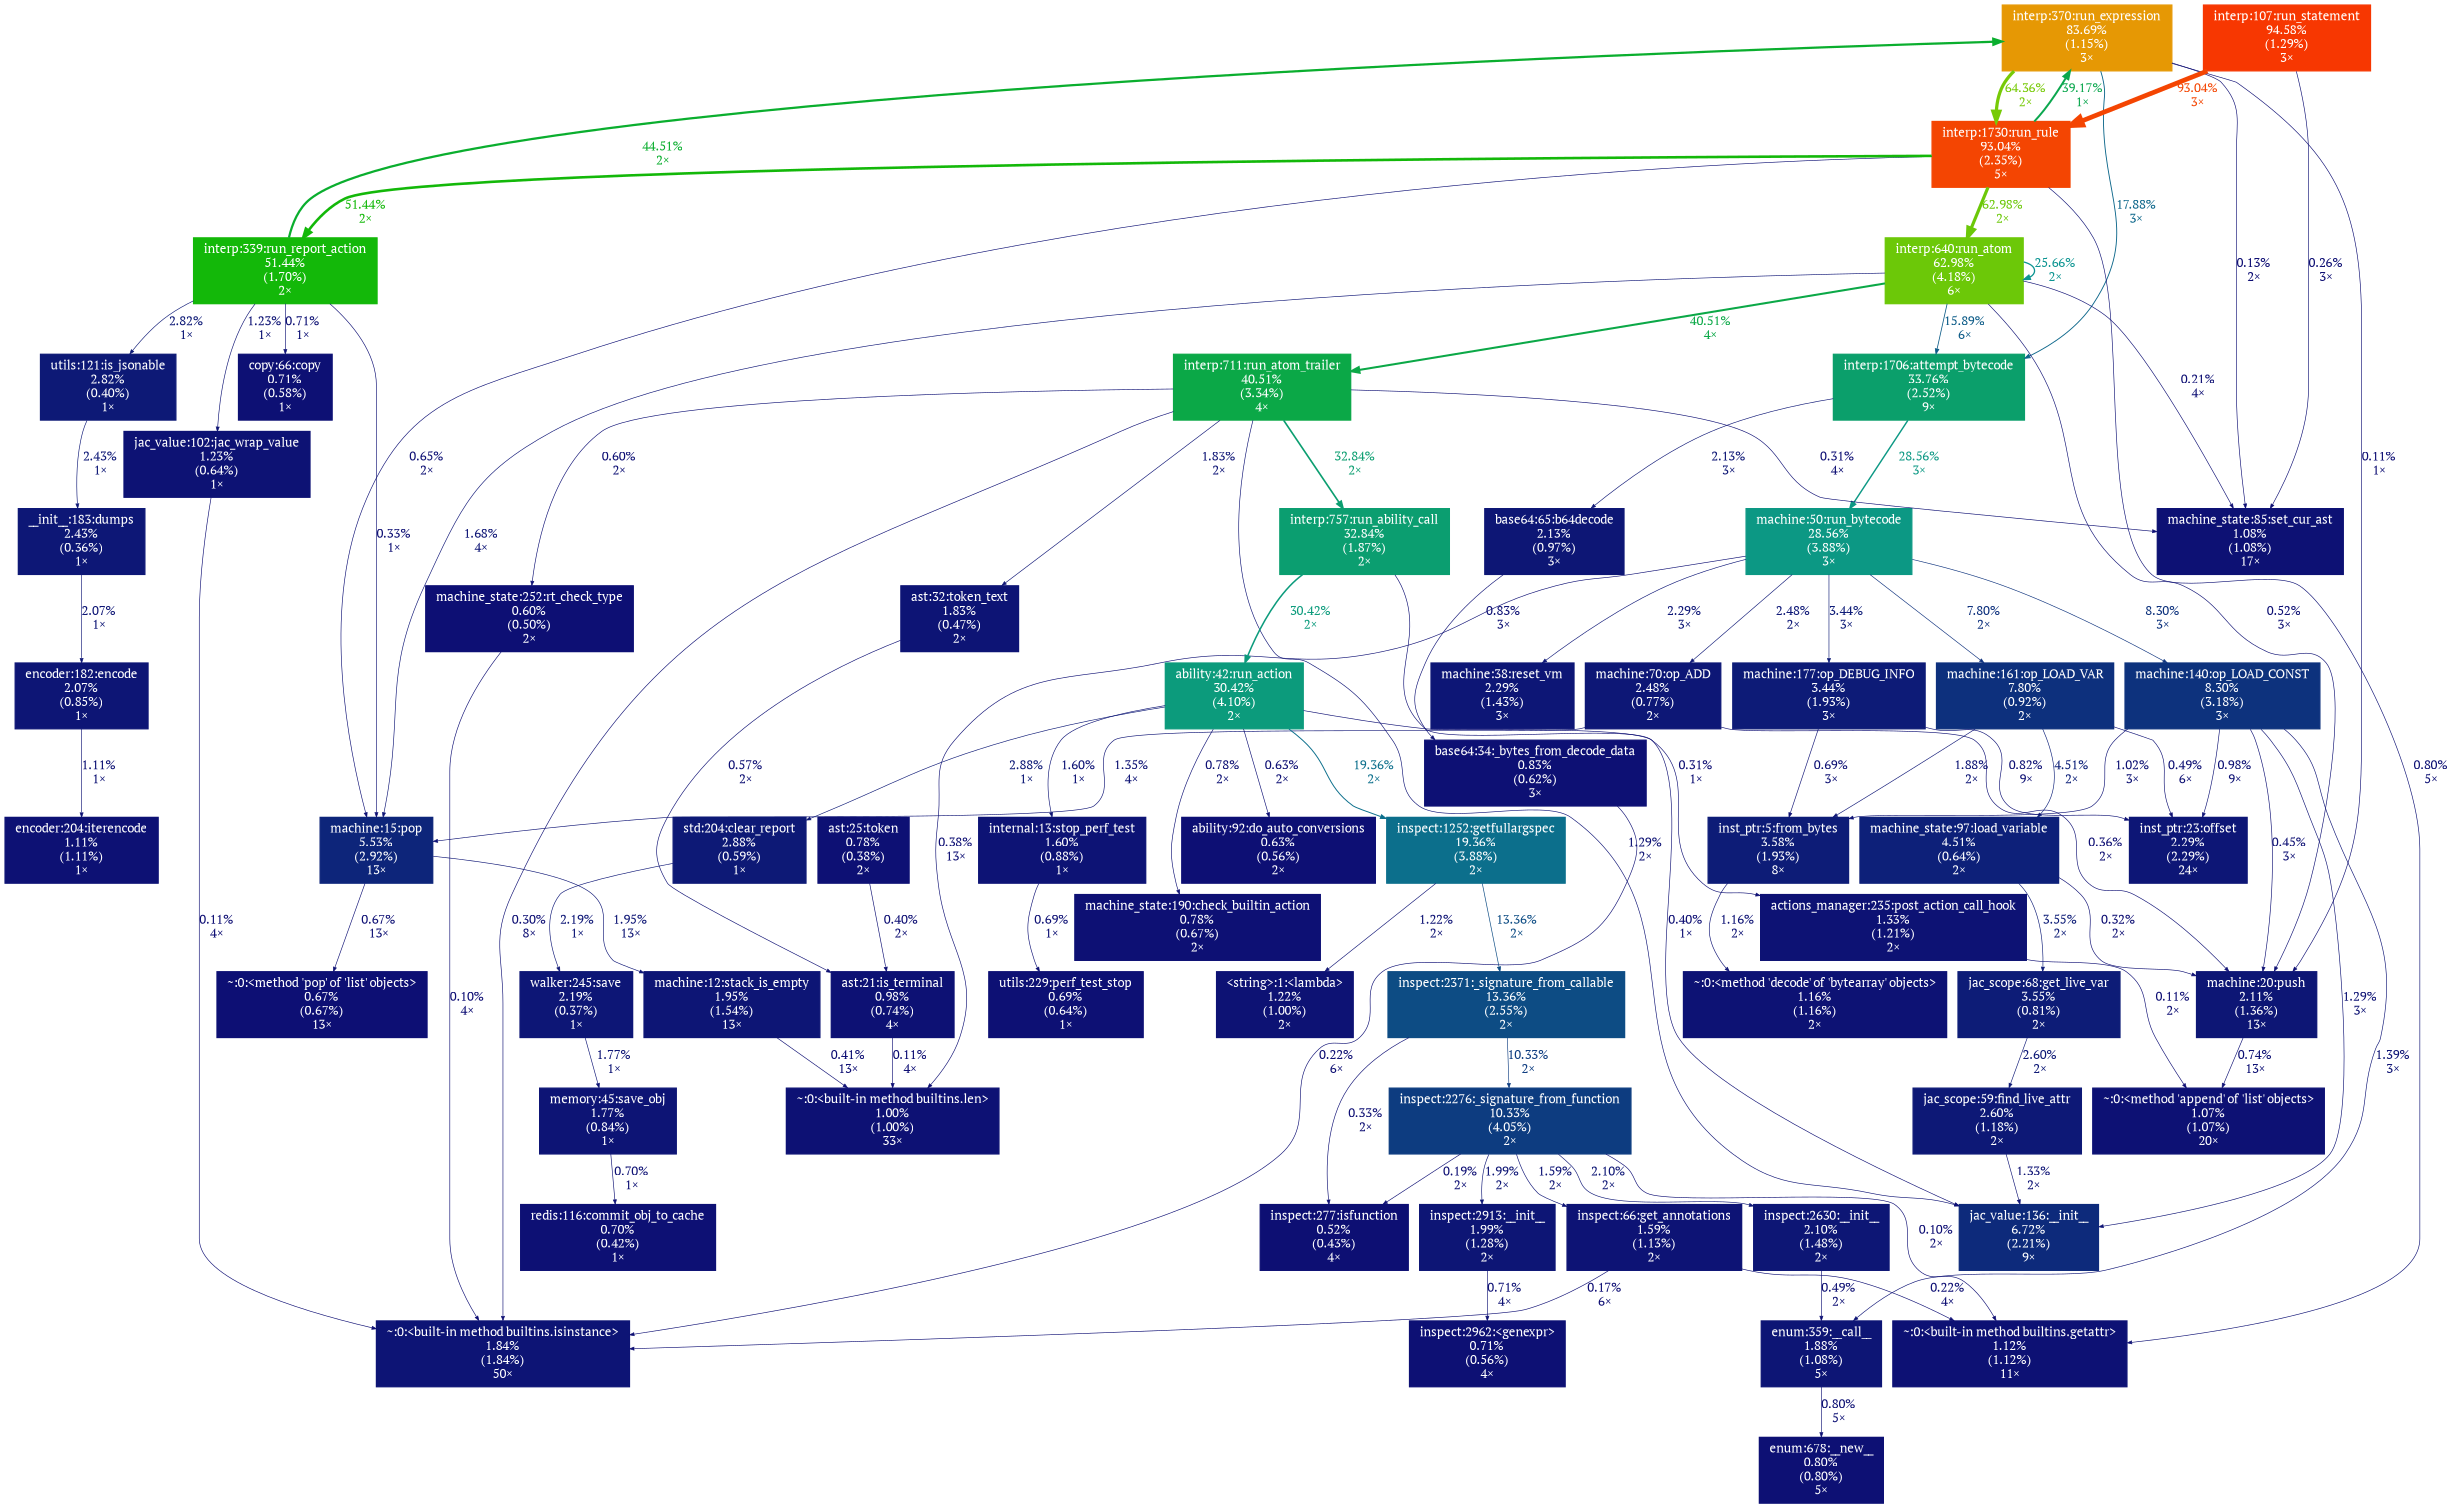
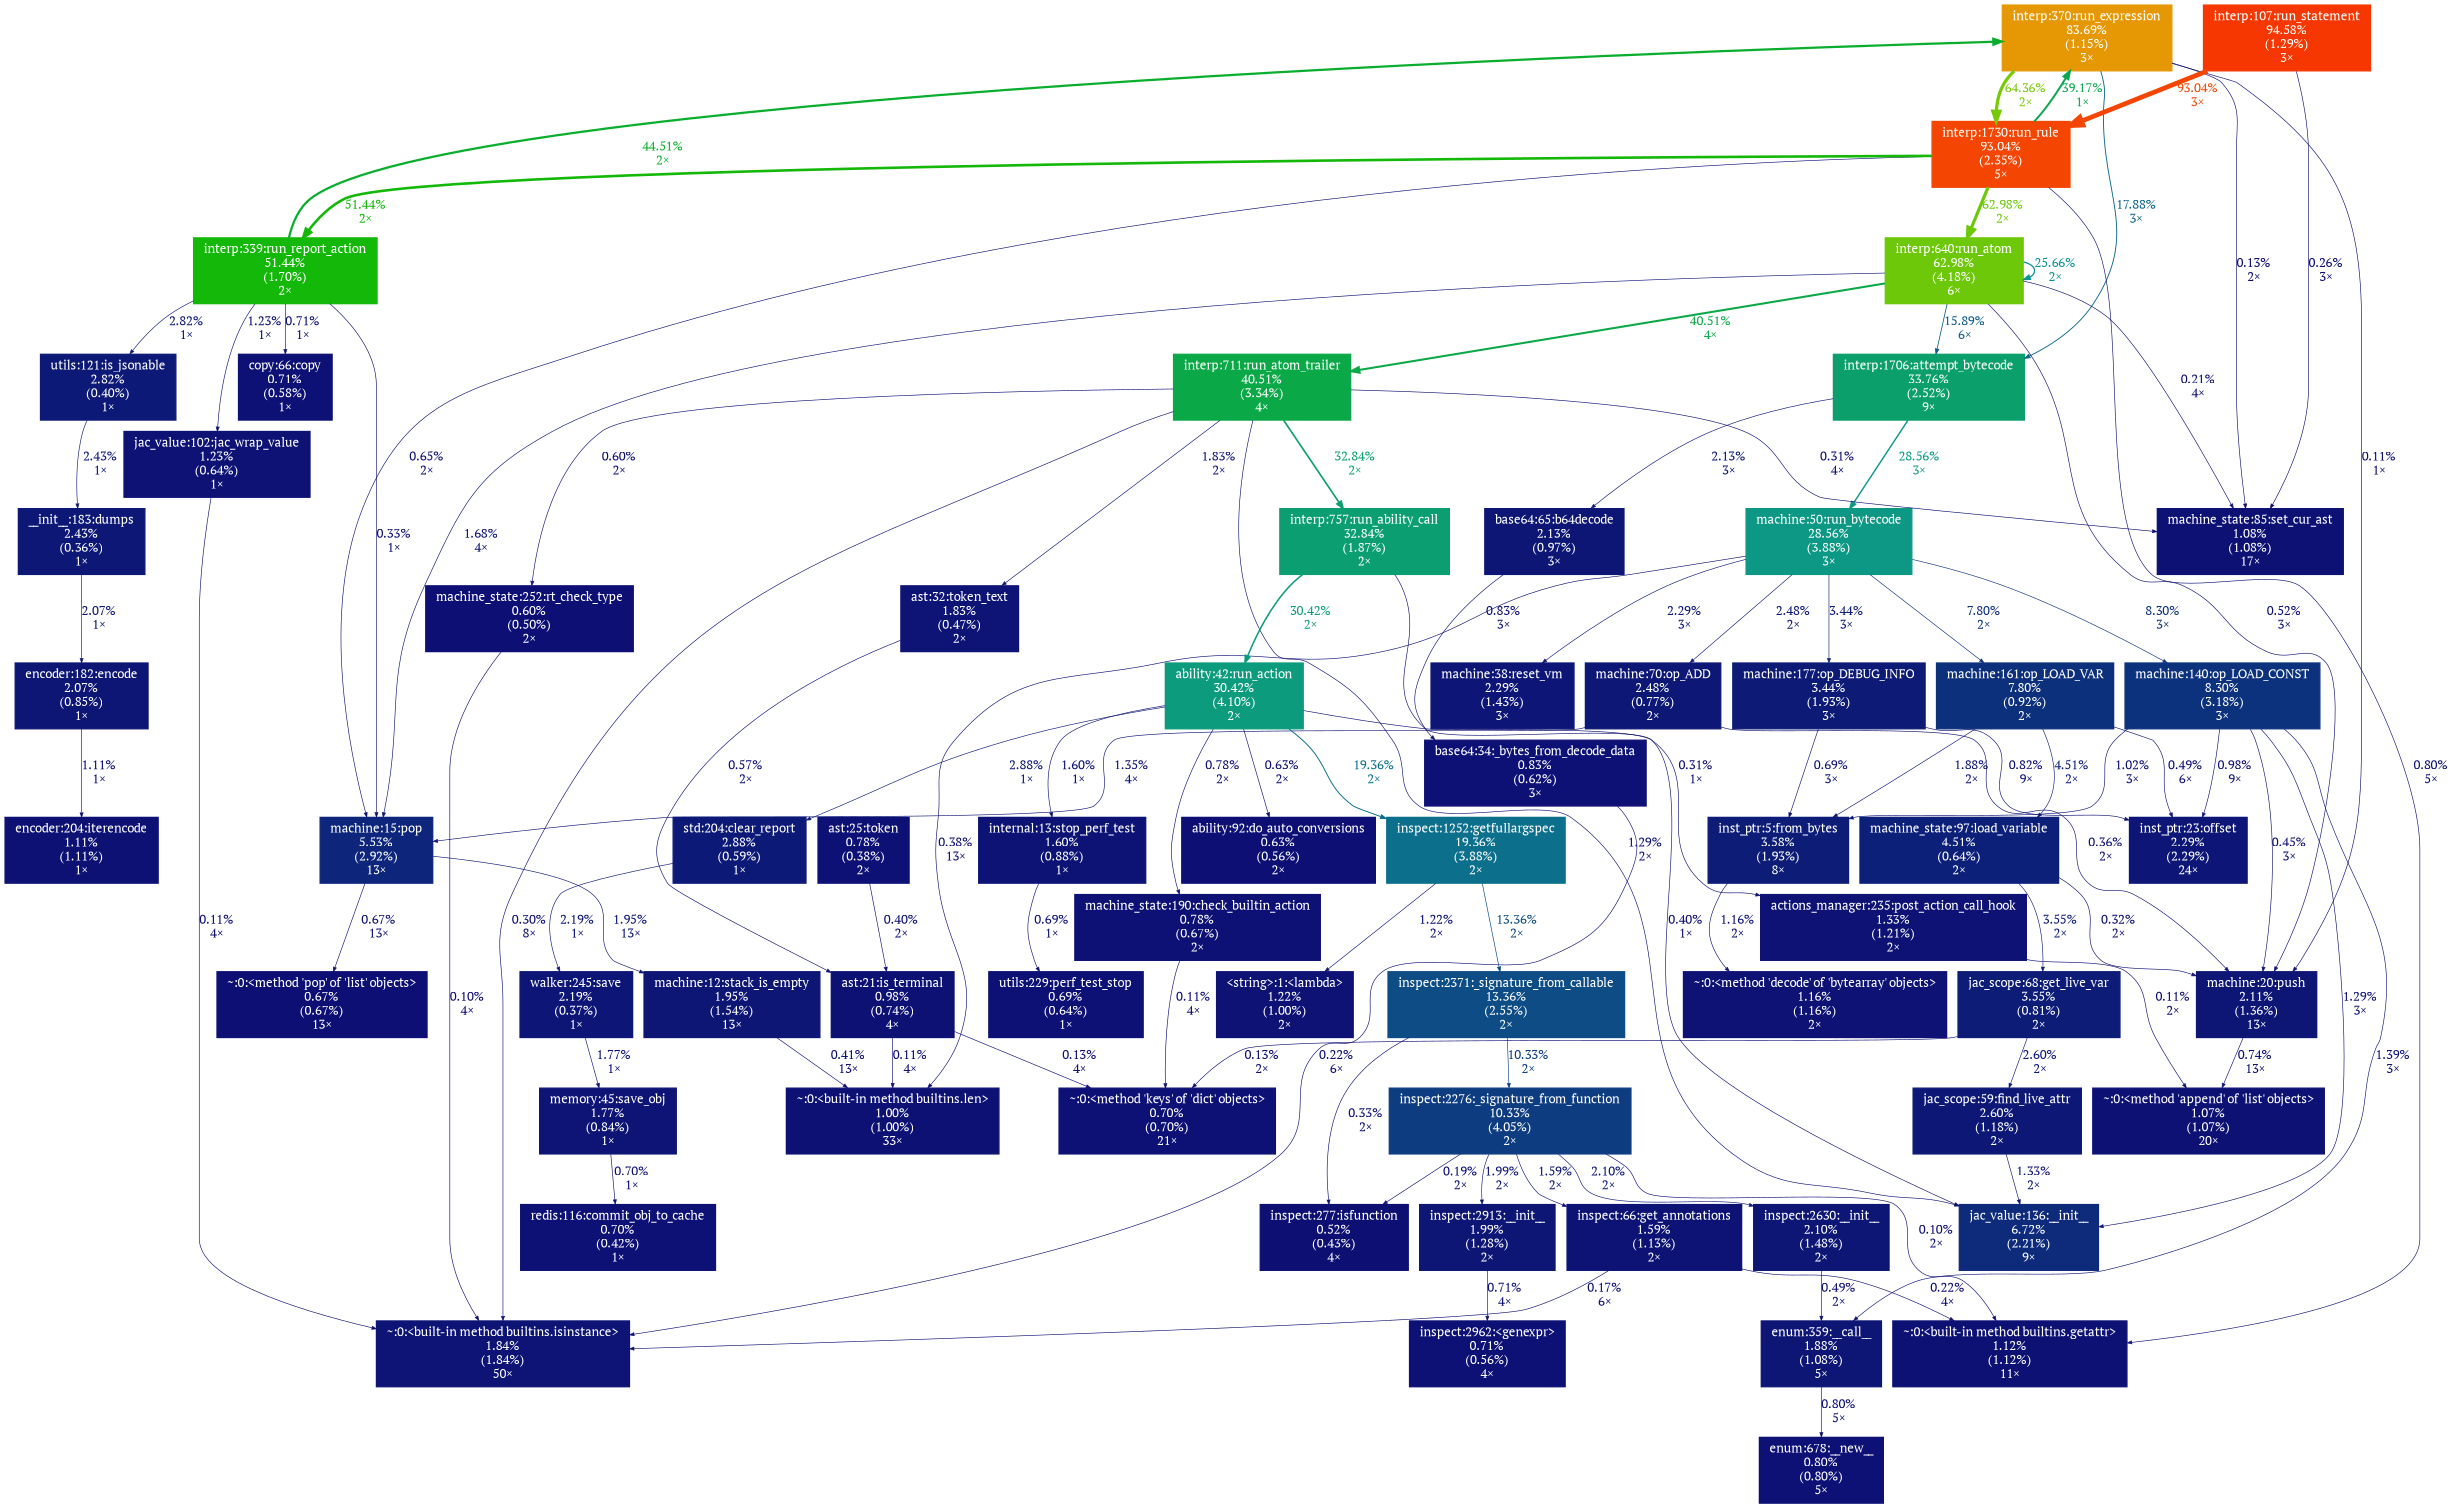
none -> (1167, 1121)
